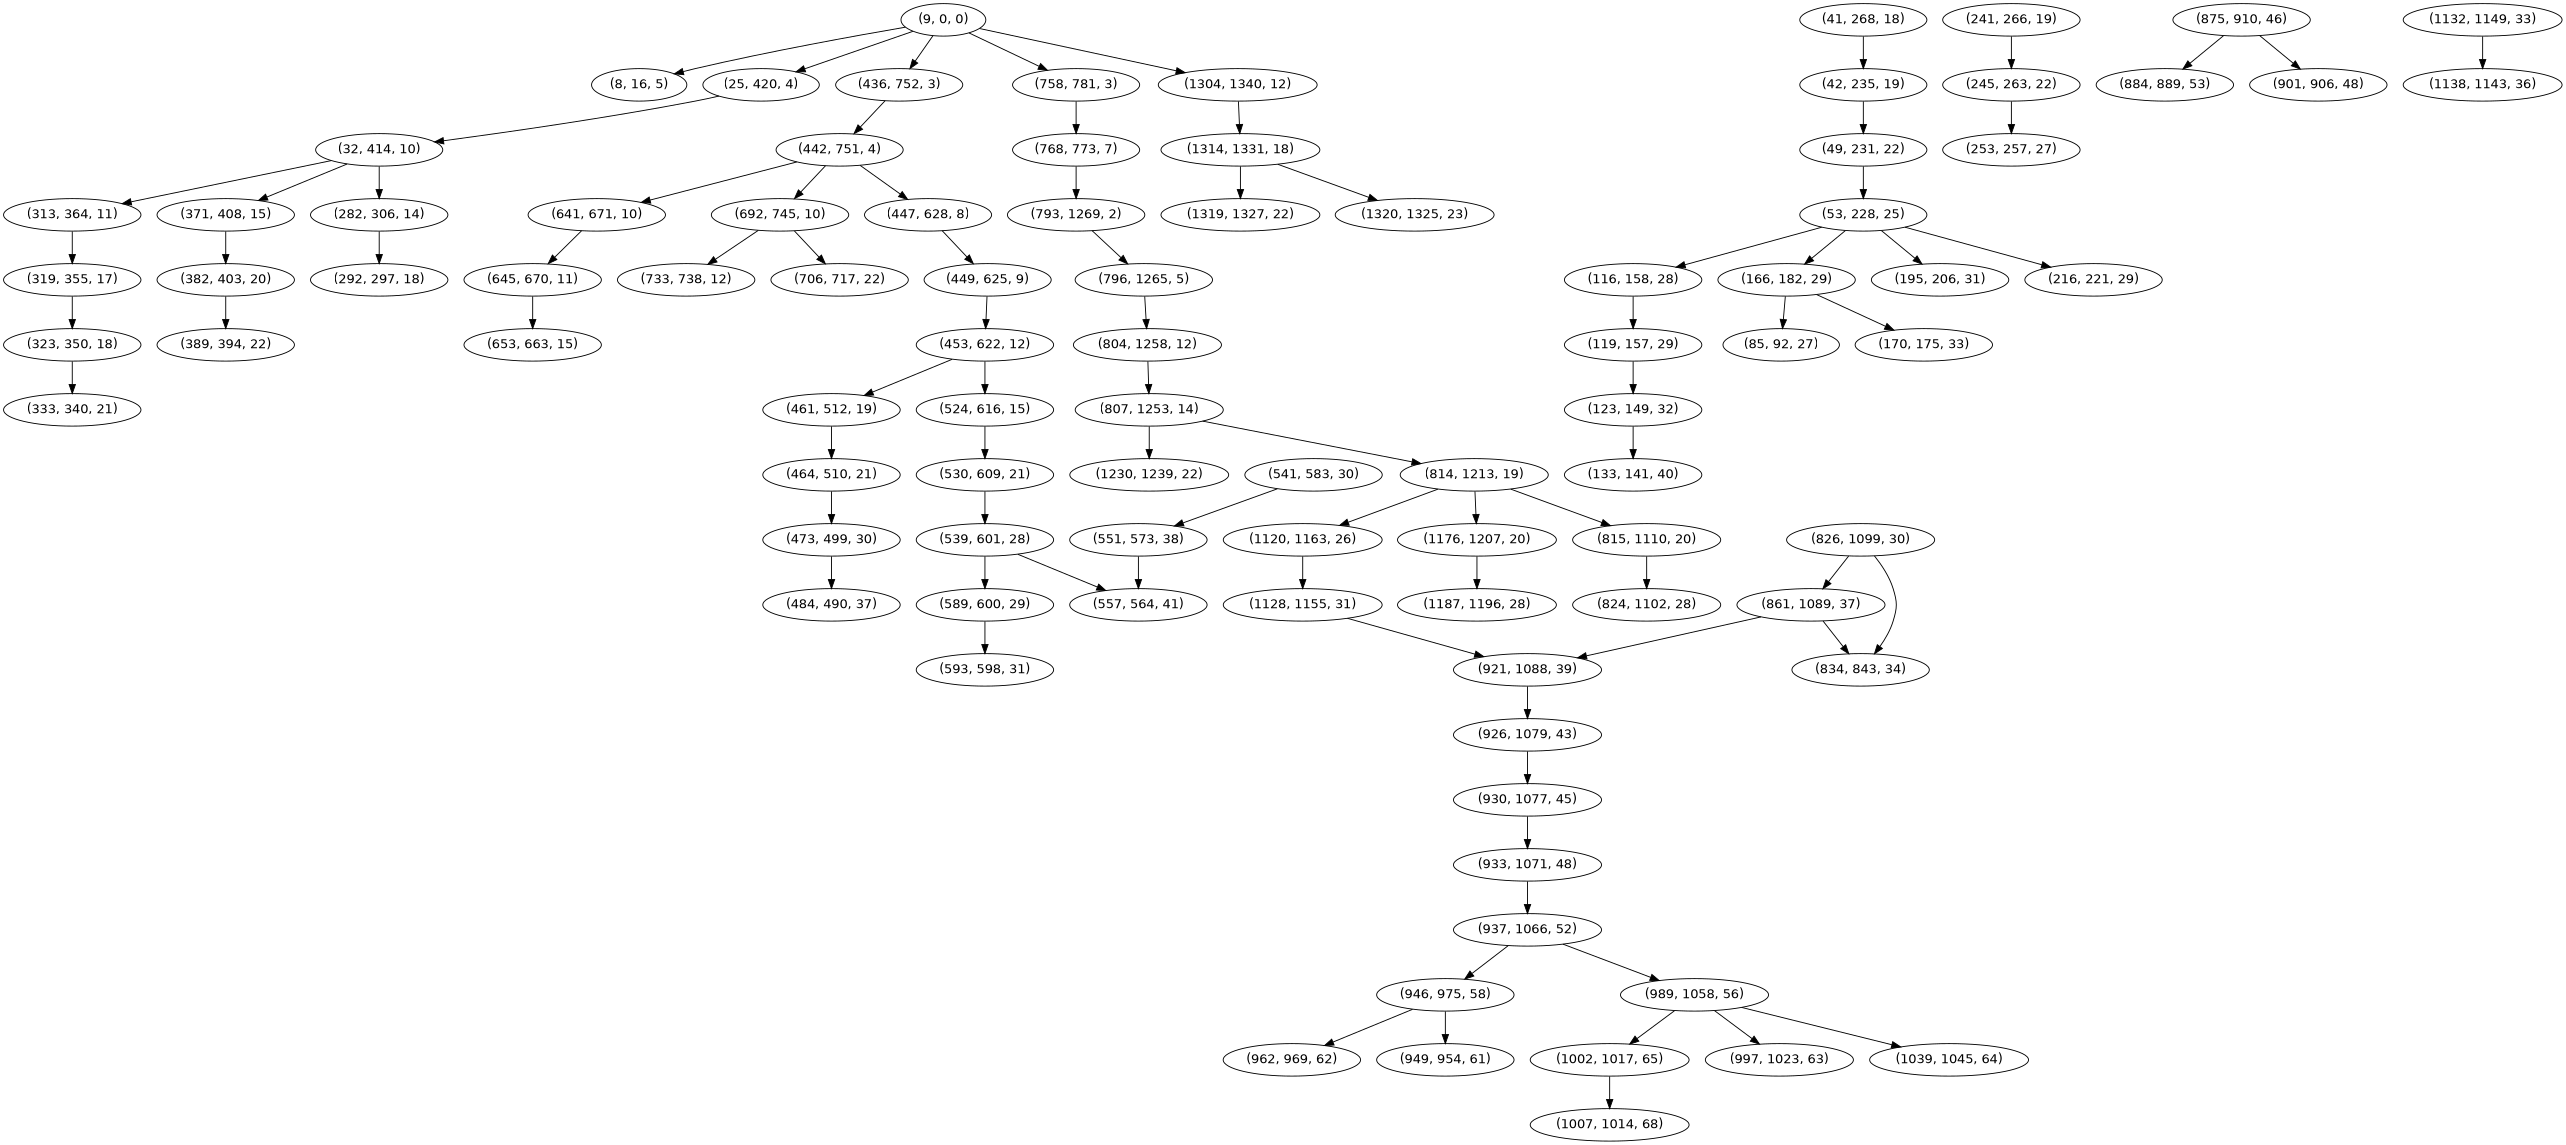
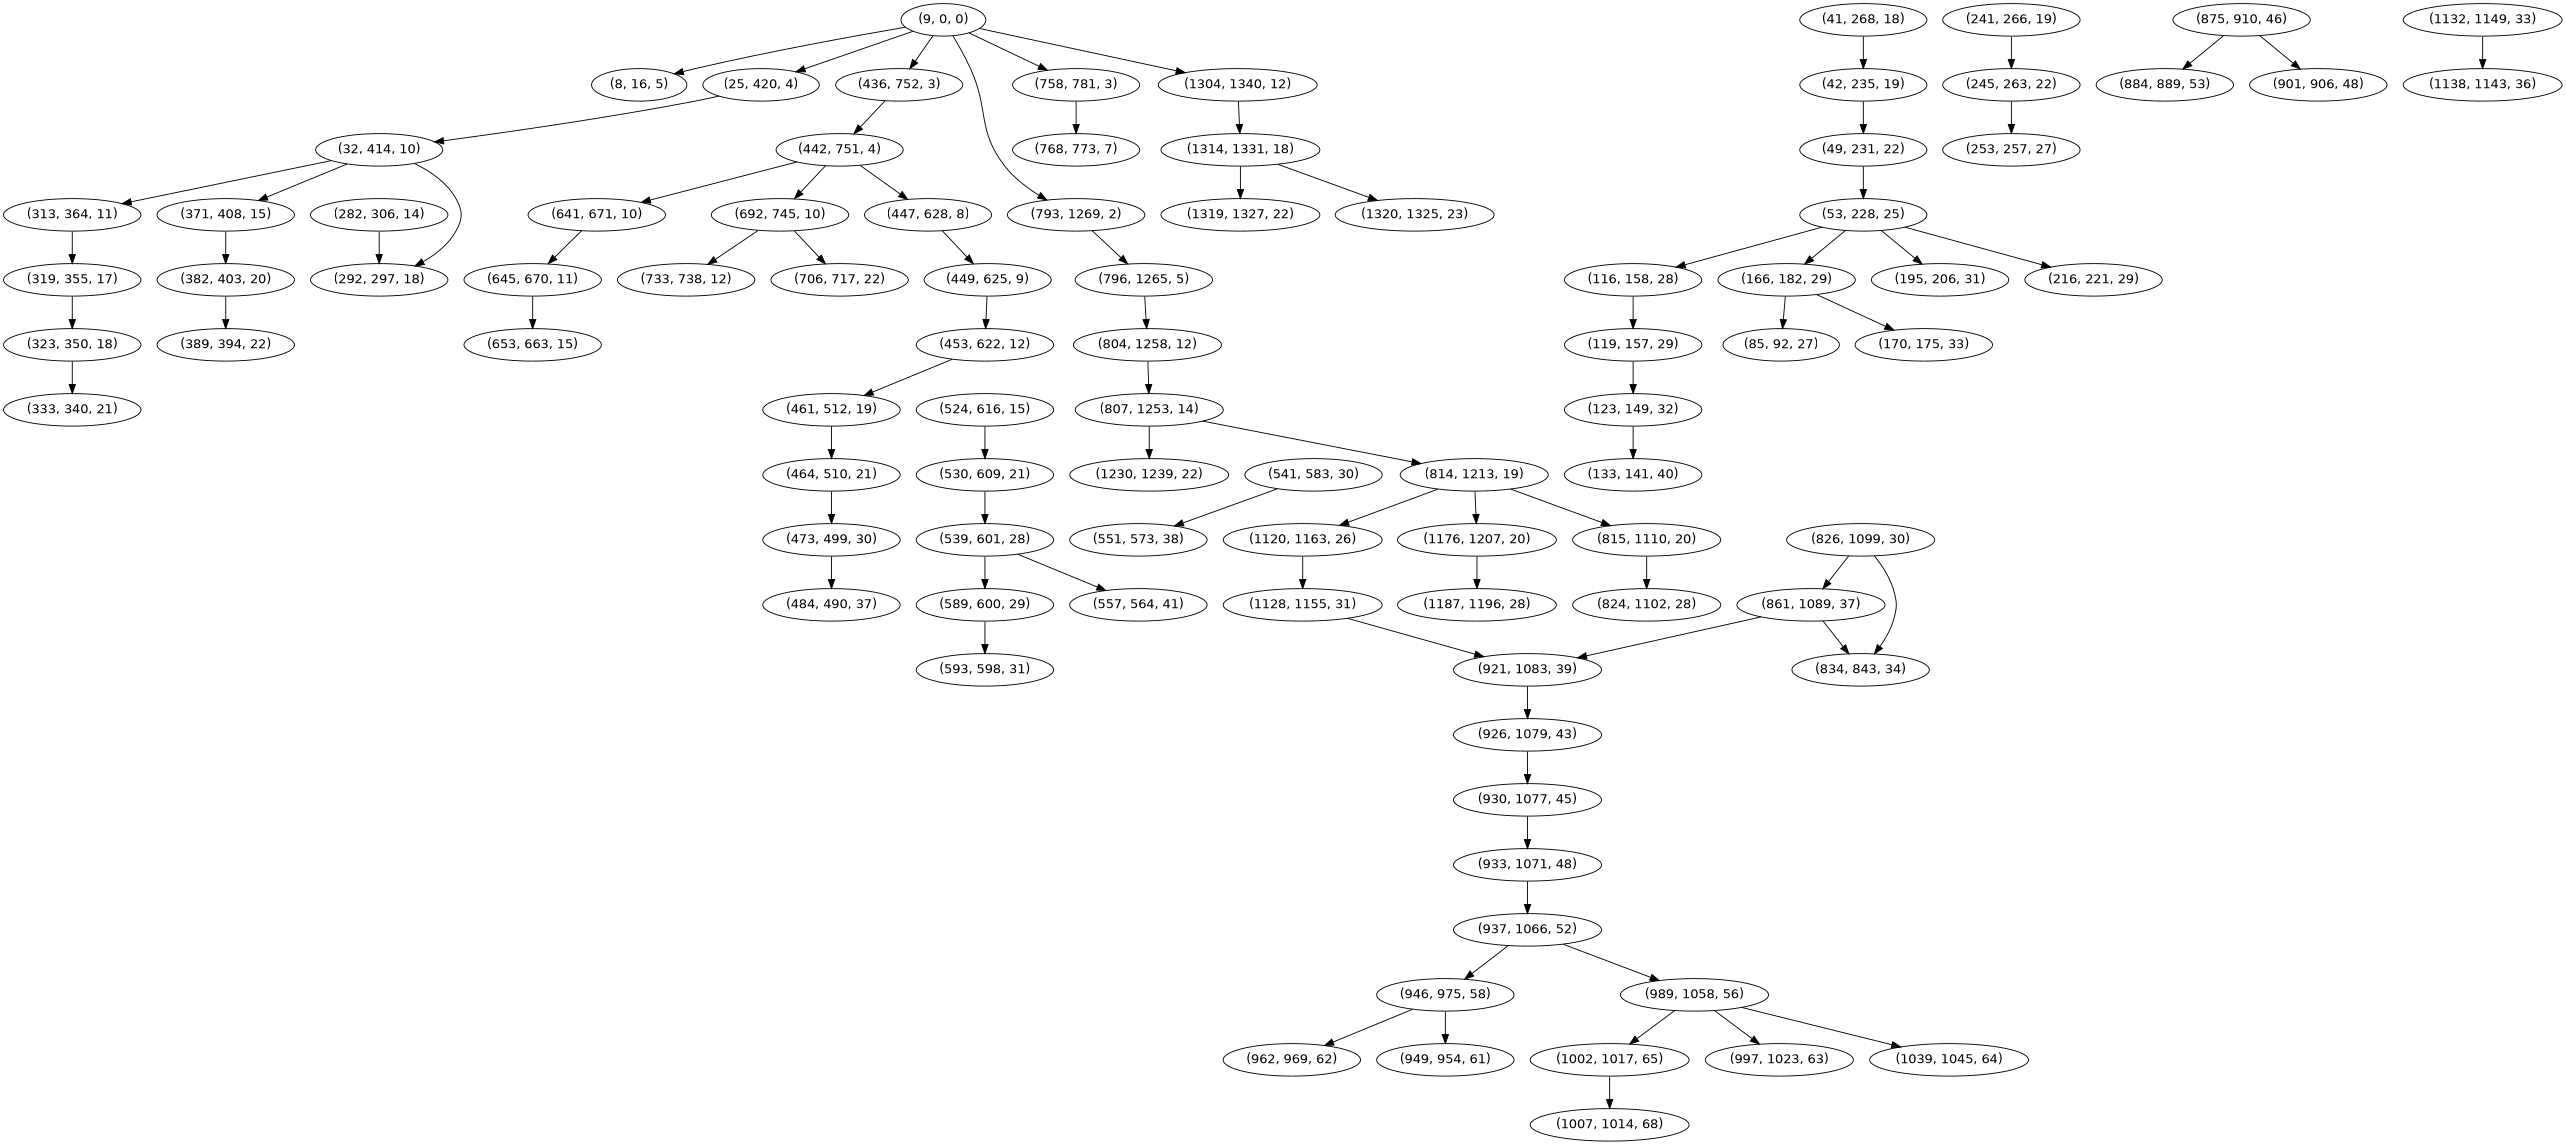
(379, 178) -> (461, 210)
(1076, 178) -> (985, 123)
(985, 373) -> none
(1138, 568) -> none
(1528, 670) -> (1528, 670)
